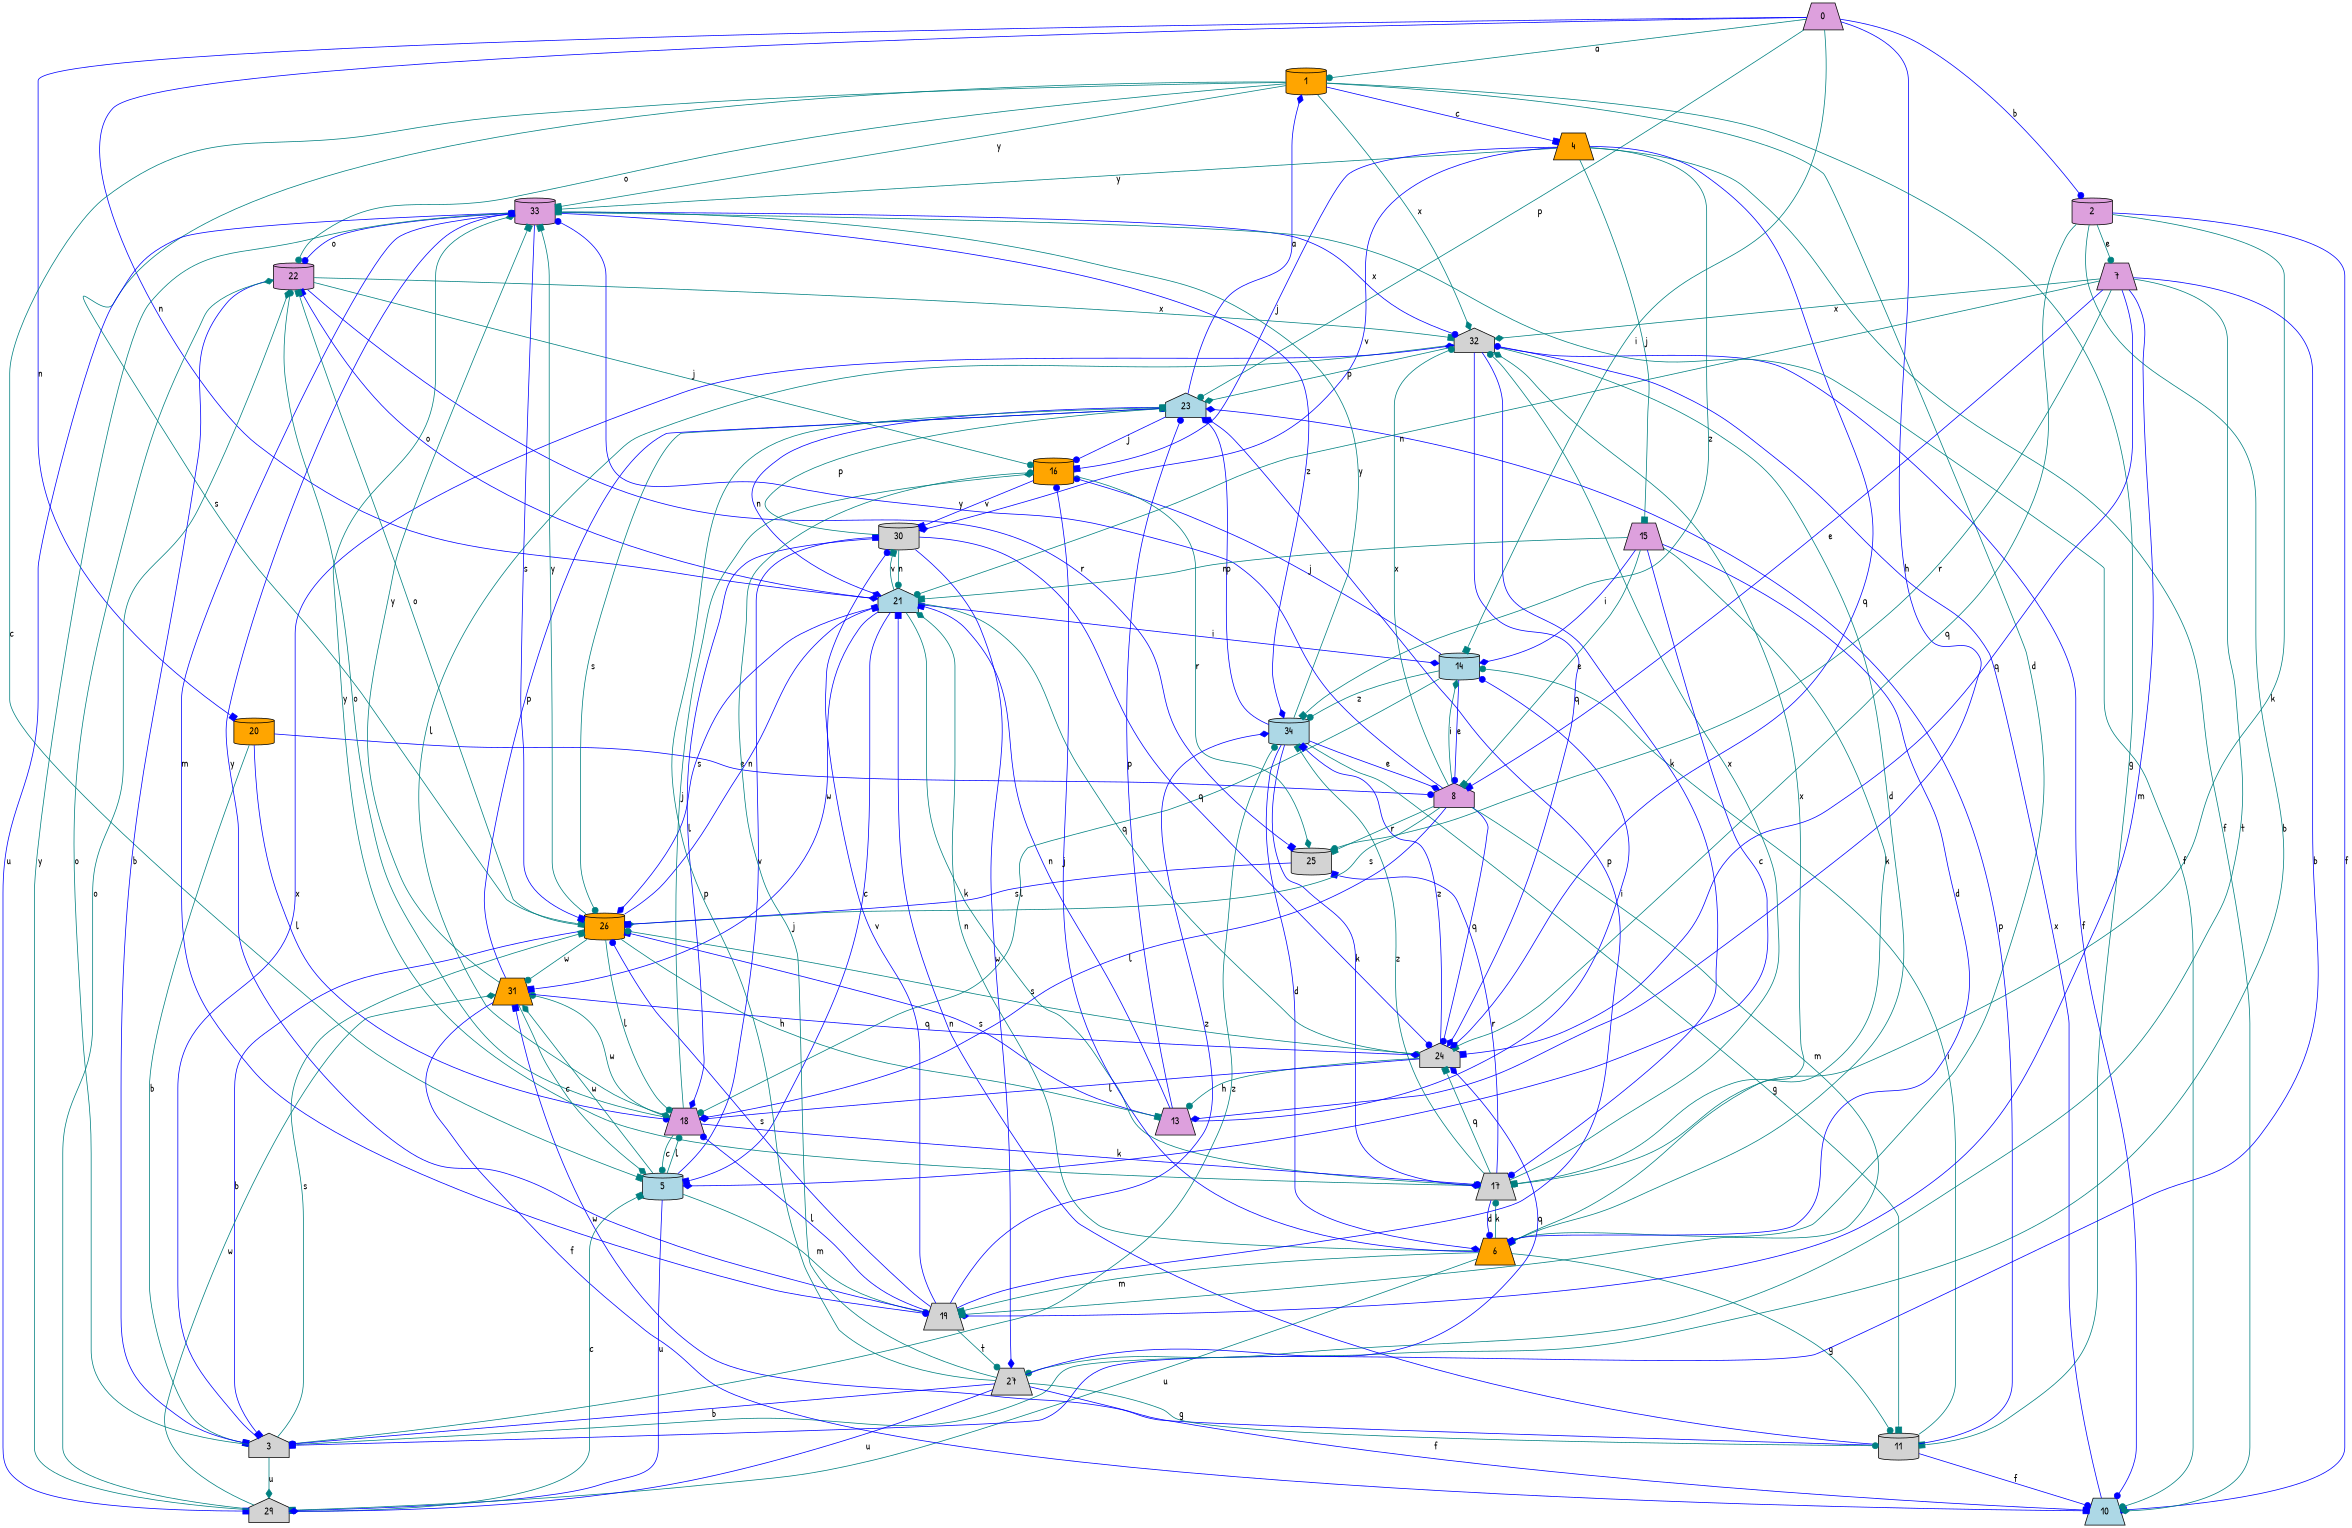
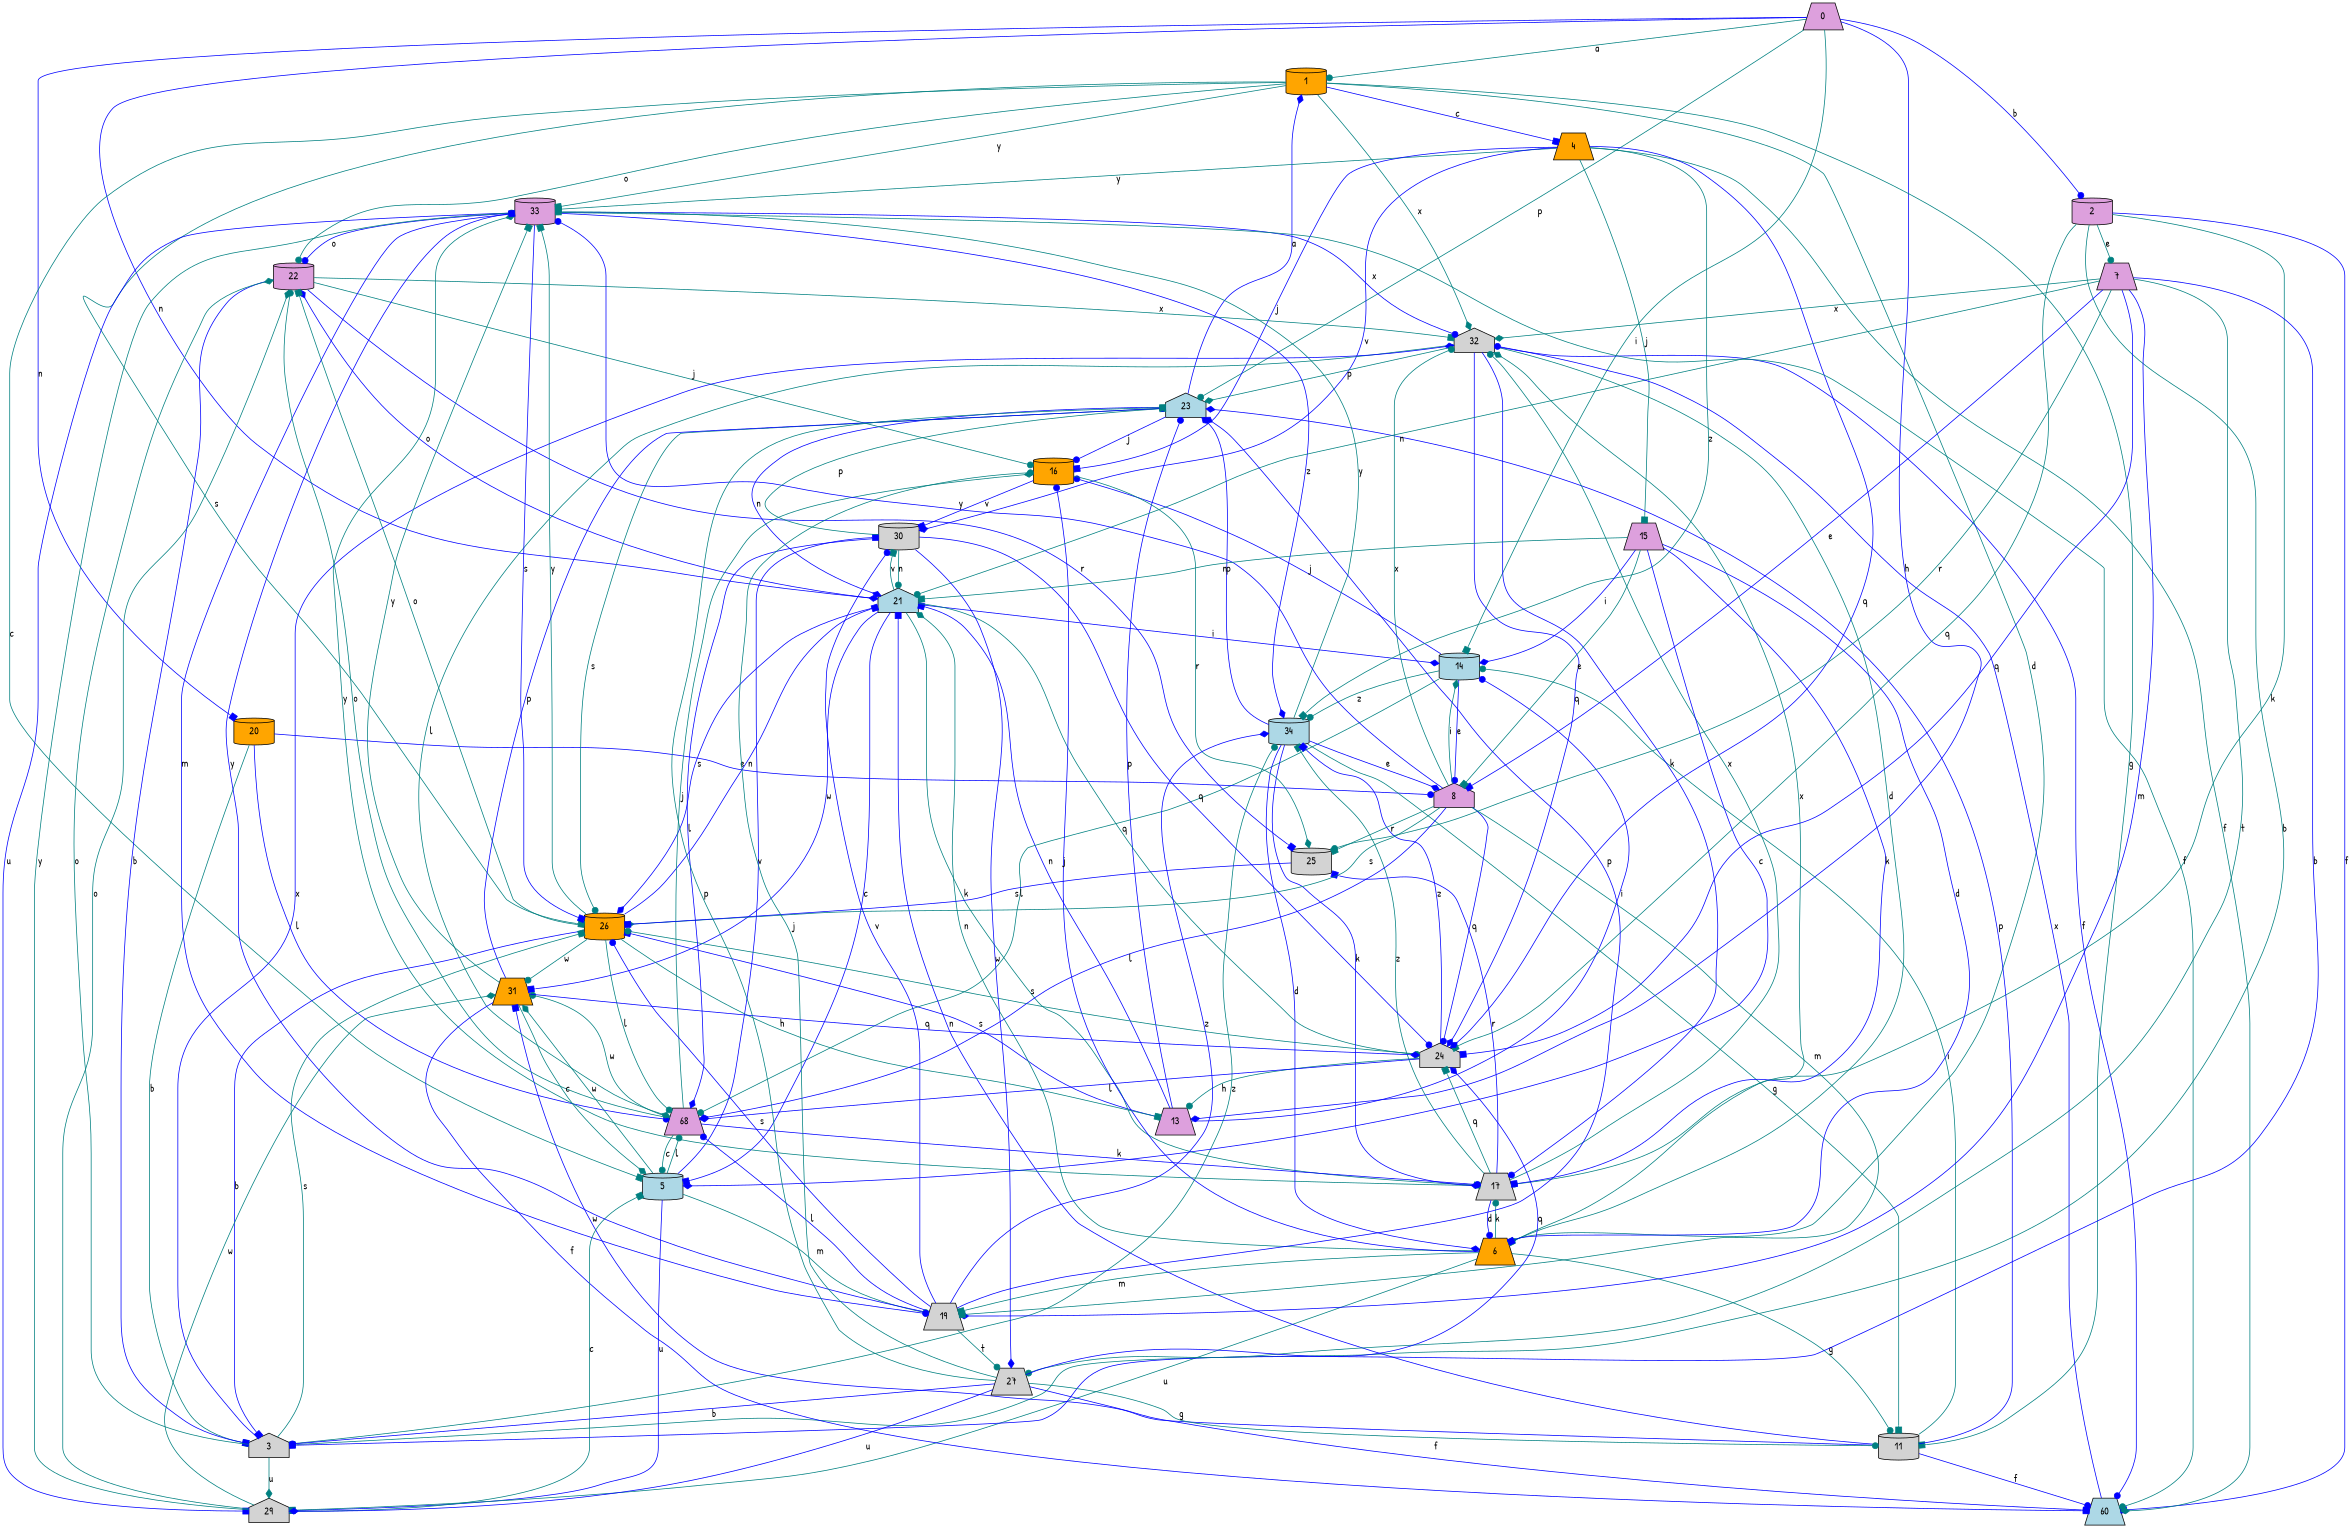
(568, 522) -> (568, 522)
(1880, 946) -> (1880, 946)
(684, 1122) -> (684, 1122)
(2105, 1512) -> (2105, 1512)
